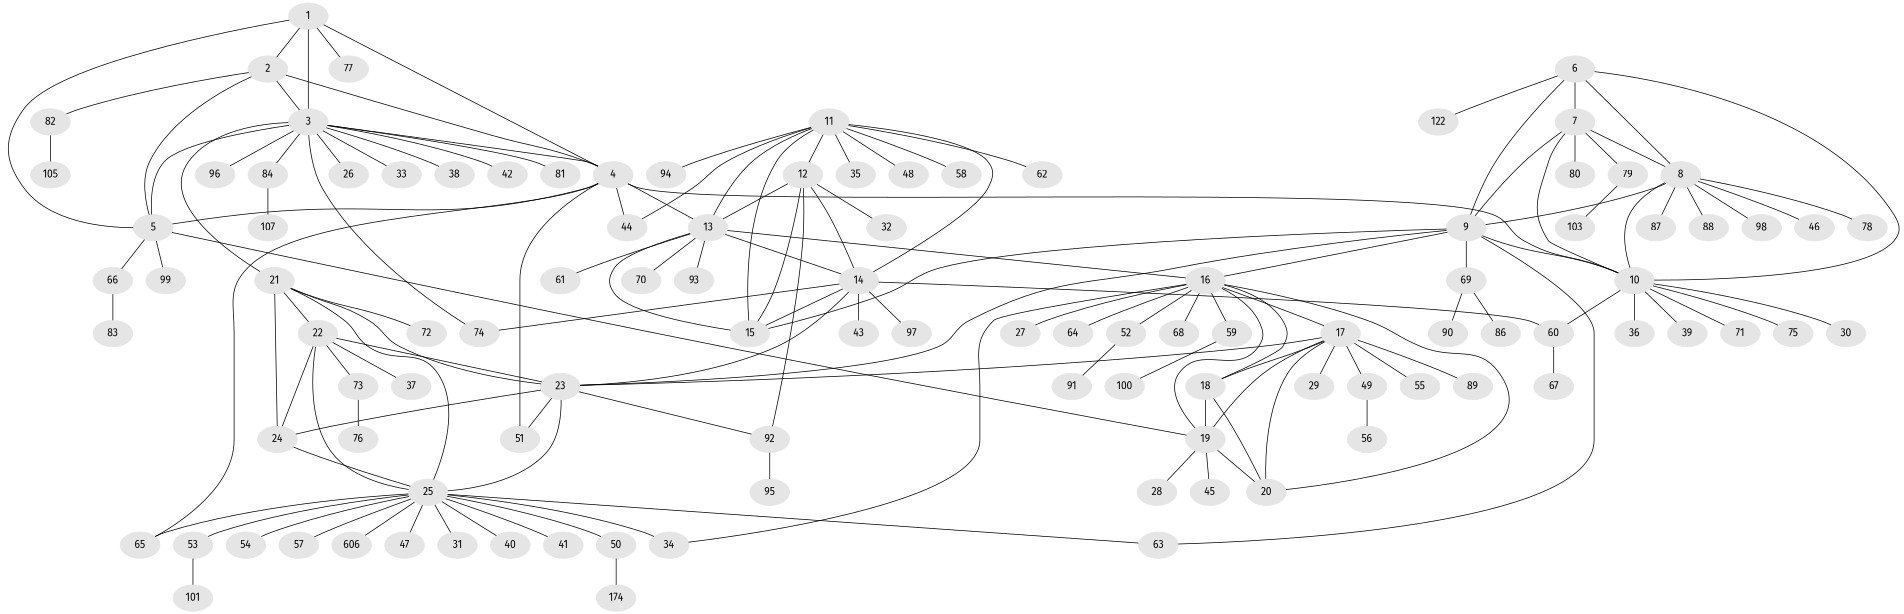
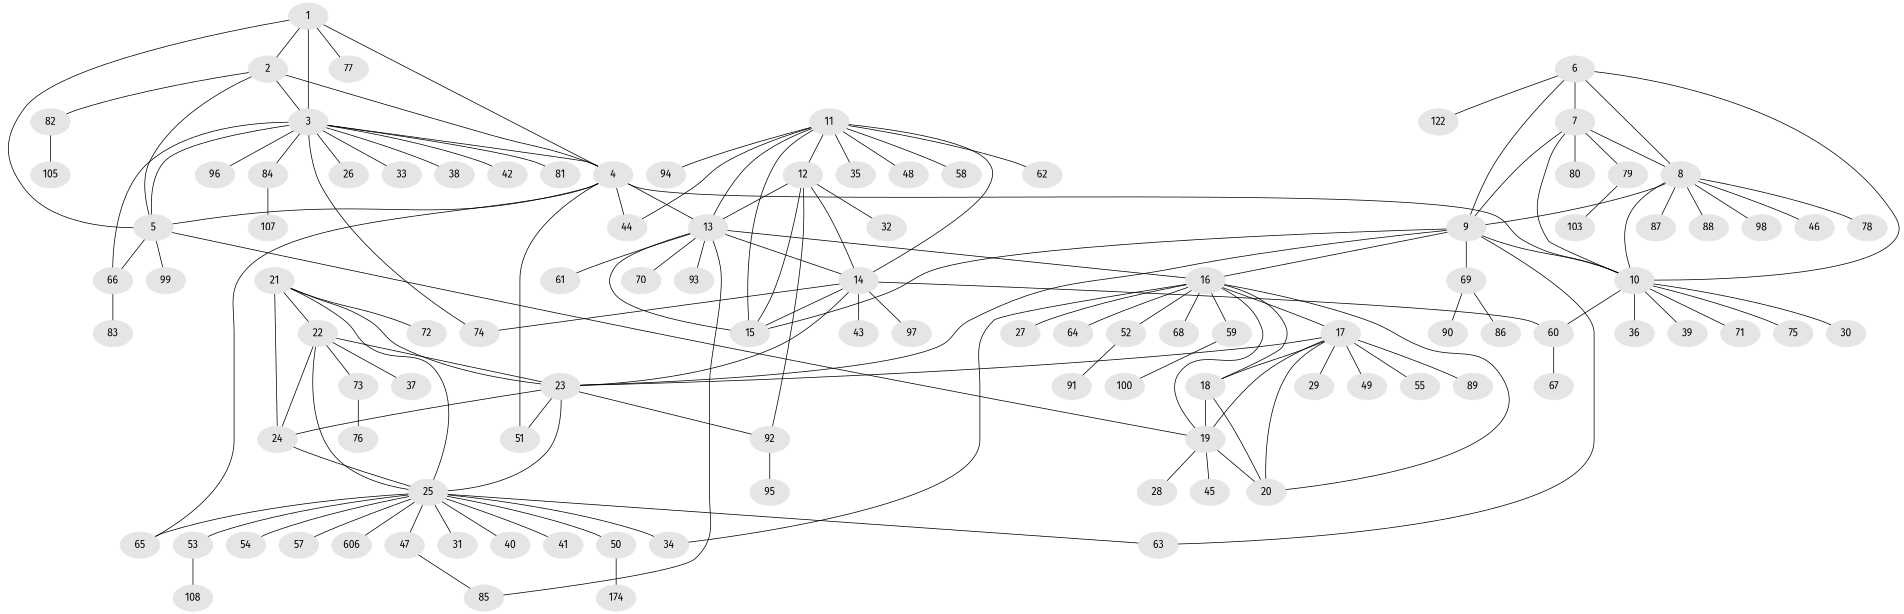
(182, 177) -> (163, 152)
(1367, 439) -> none
(193, 598) -> (193, 598)
none -> (484, 598)
